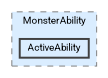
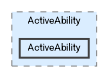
(54, 21) -> (54, 21)
